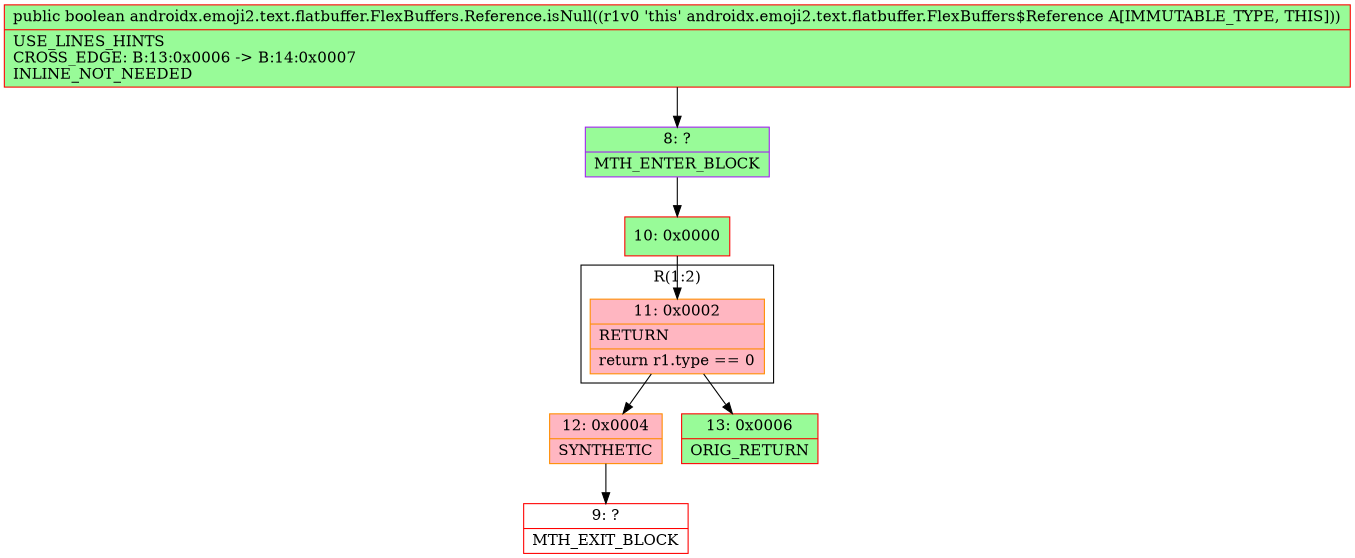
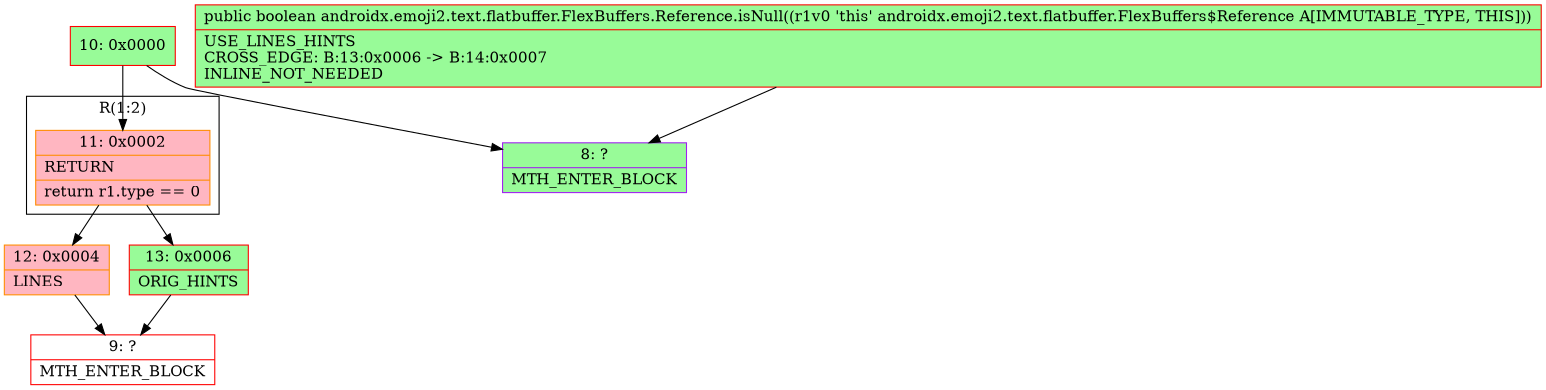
(677, 191) -> (316, 114)
none -> (159, 310)
(606, 451) -> (38, 282)
(750, 451) -> (189, 282)
(606, 540) -> (123, 372)
